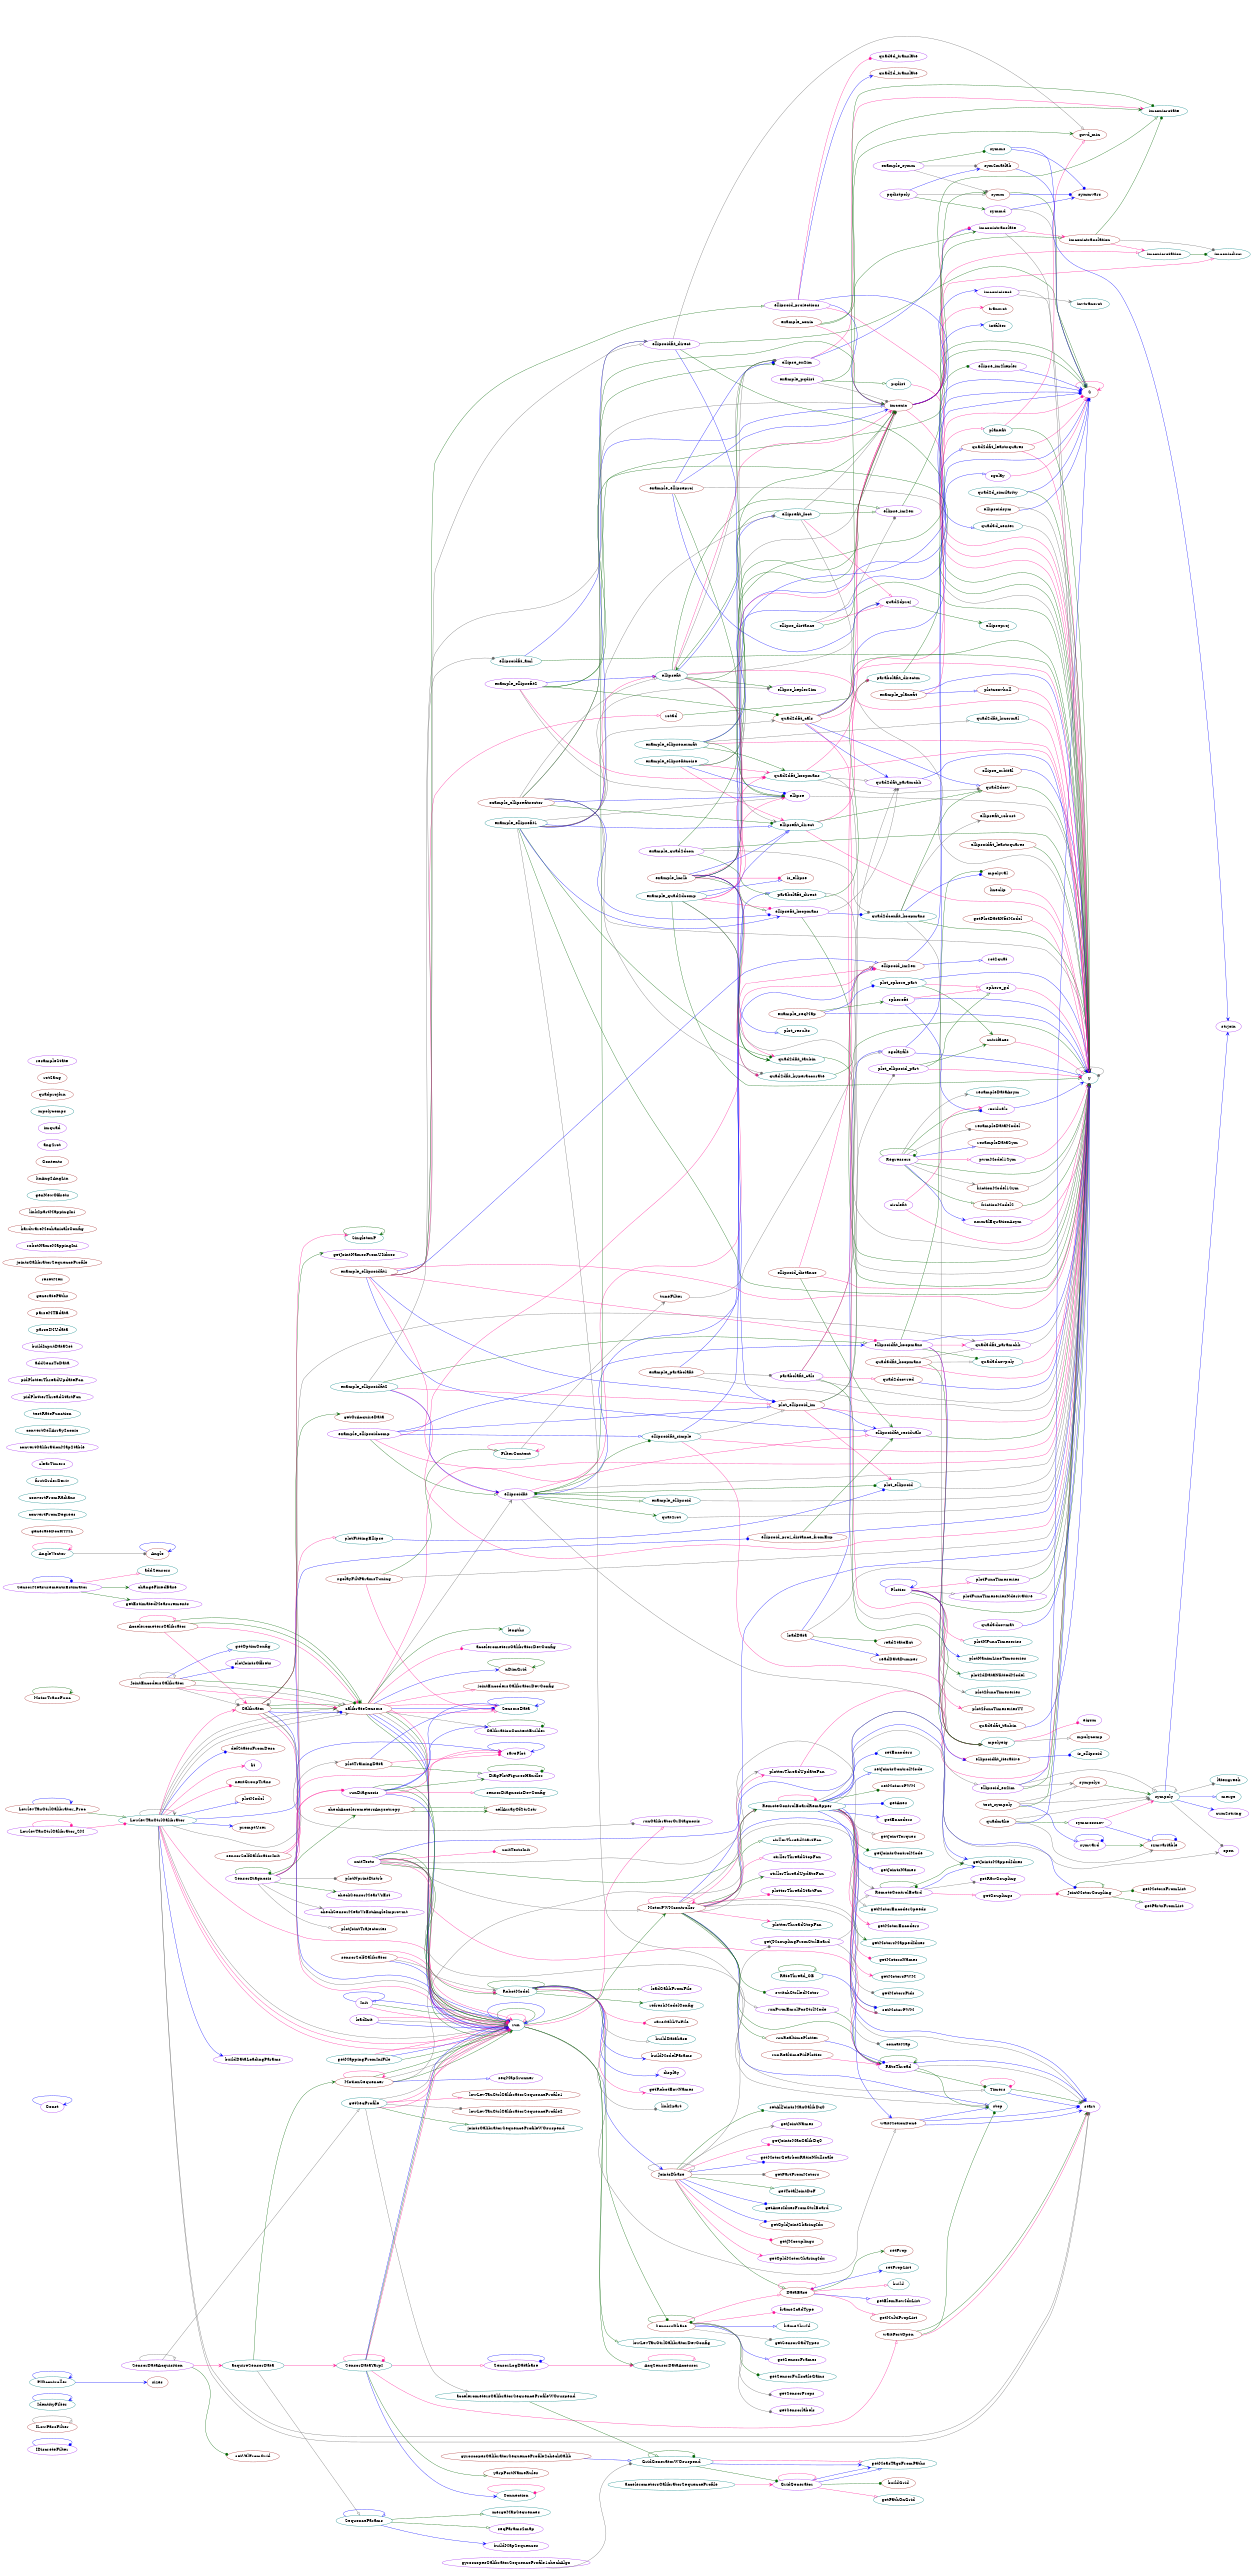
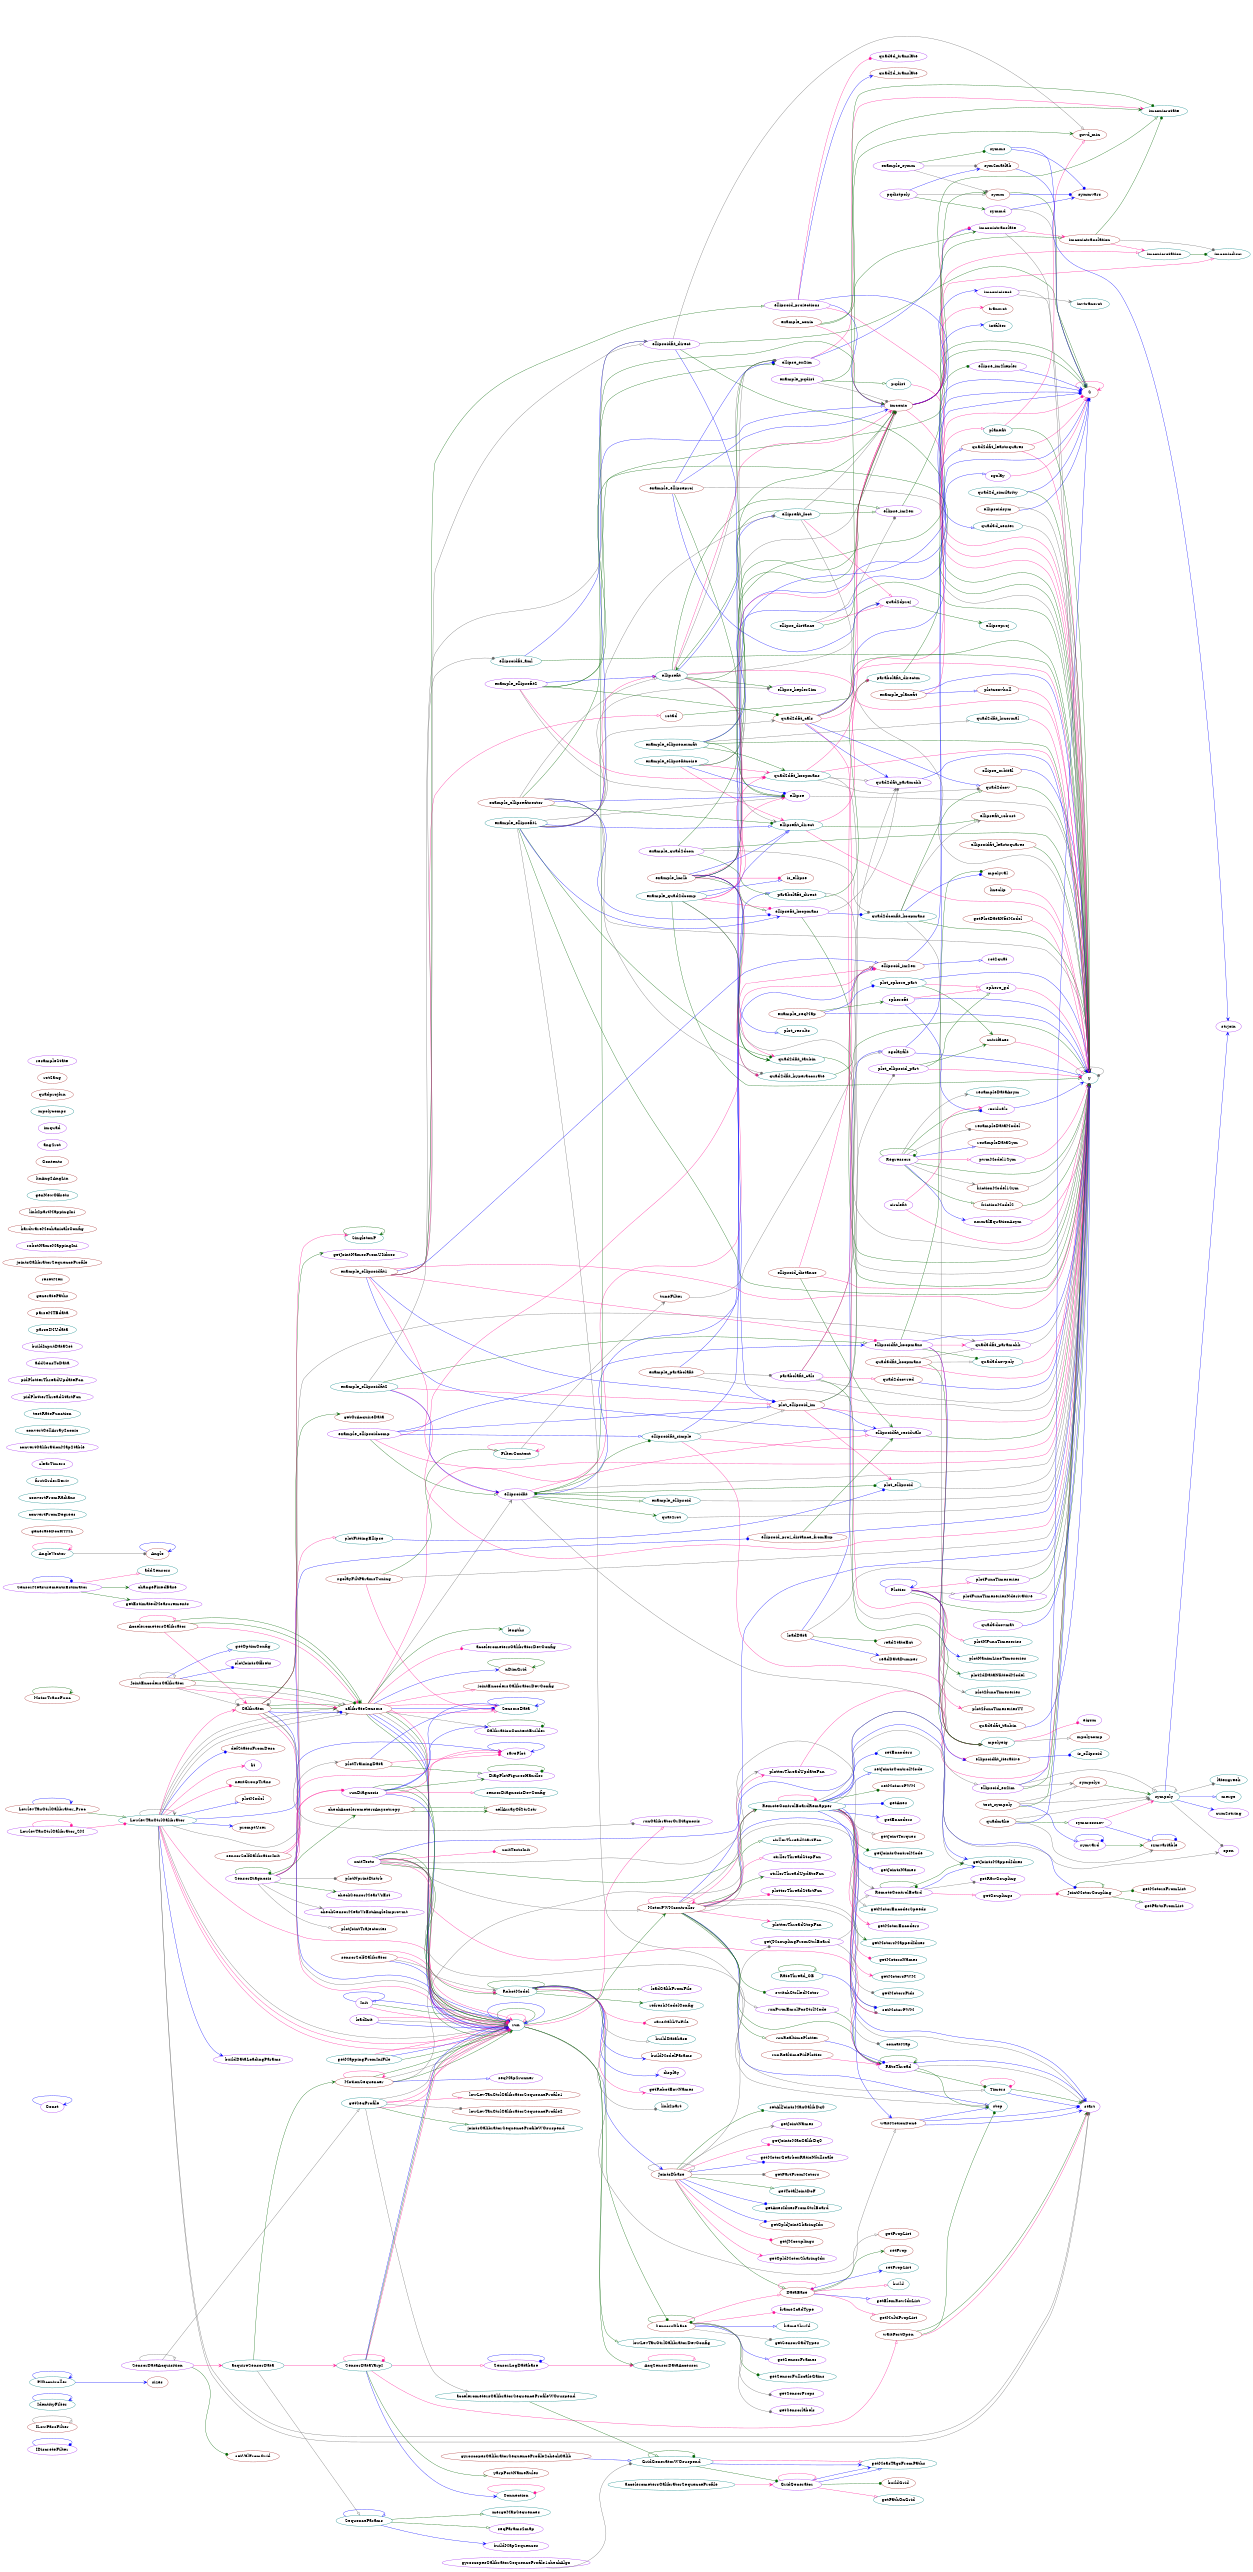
(607, 440) -> none
(1040, 746) -> (1040, 746)
(898, 806) -> (899, 827)
none -> (899, 2234)
